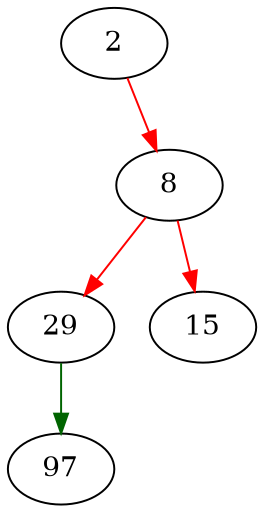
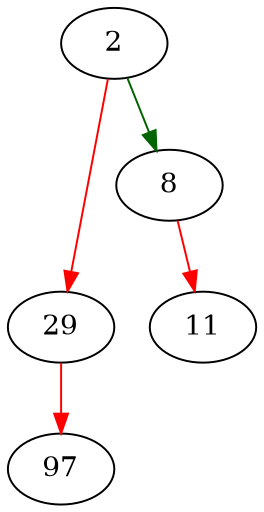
(138, 105) -> (138, 105)
(121, 248) -> (90, 175)
(203, 327) -> (203, 327)
(61, 388) -> (61, 388)
